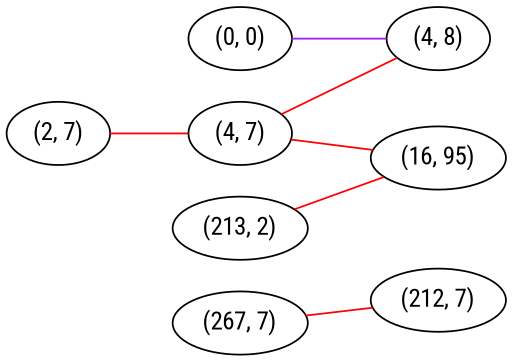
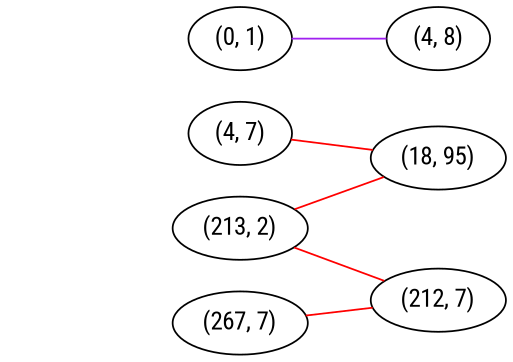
(240, 39) -> (240, 39)
(339, 86) -> none
(58, 133) -> none
(438, 158) -> (438, 158)
none -> (339, 264)
